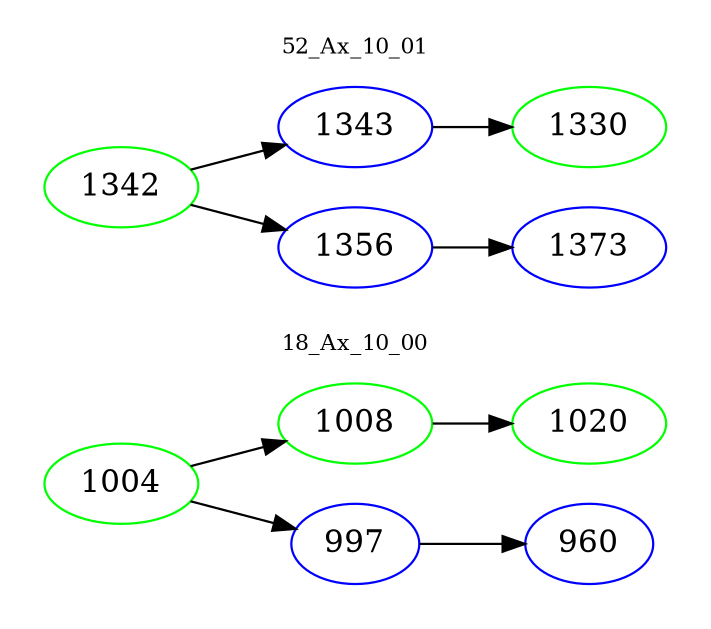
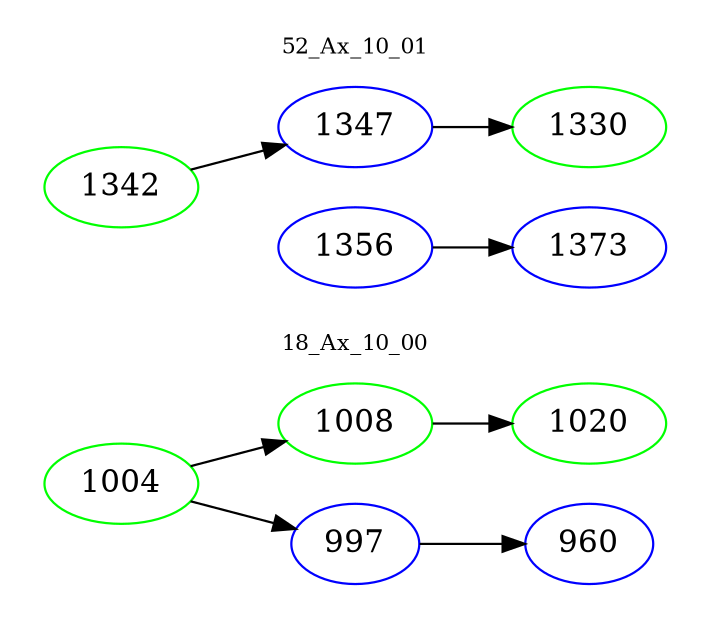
(355, 127) -> (355, 127)
(227, 214) -> none
